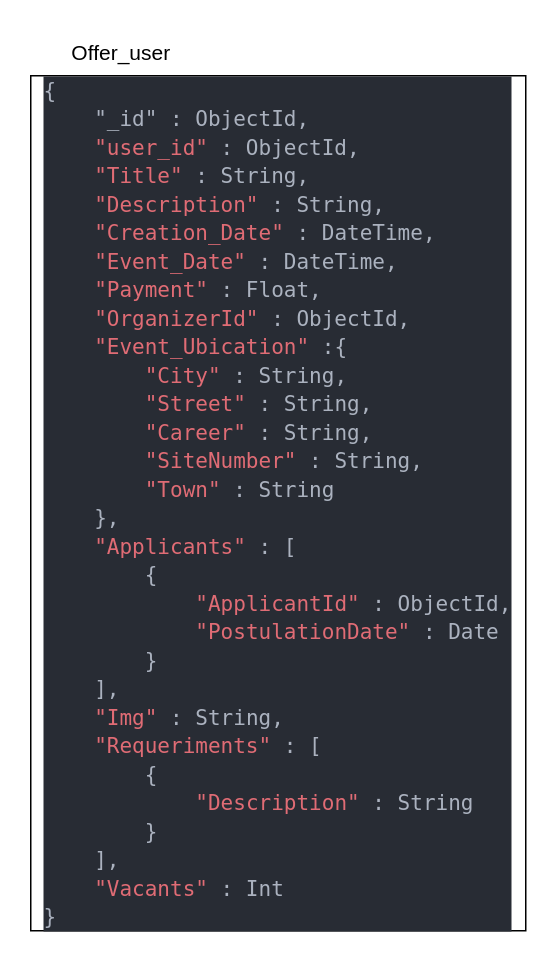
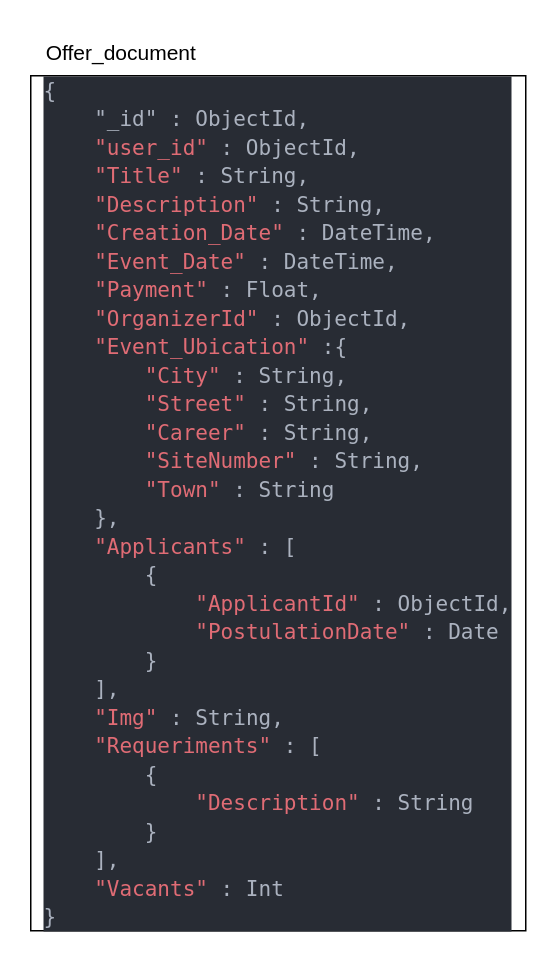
(122, 53) -> (122, 53)
